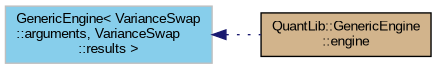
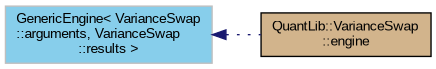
(346, 35) -> (346, 35)
